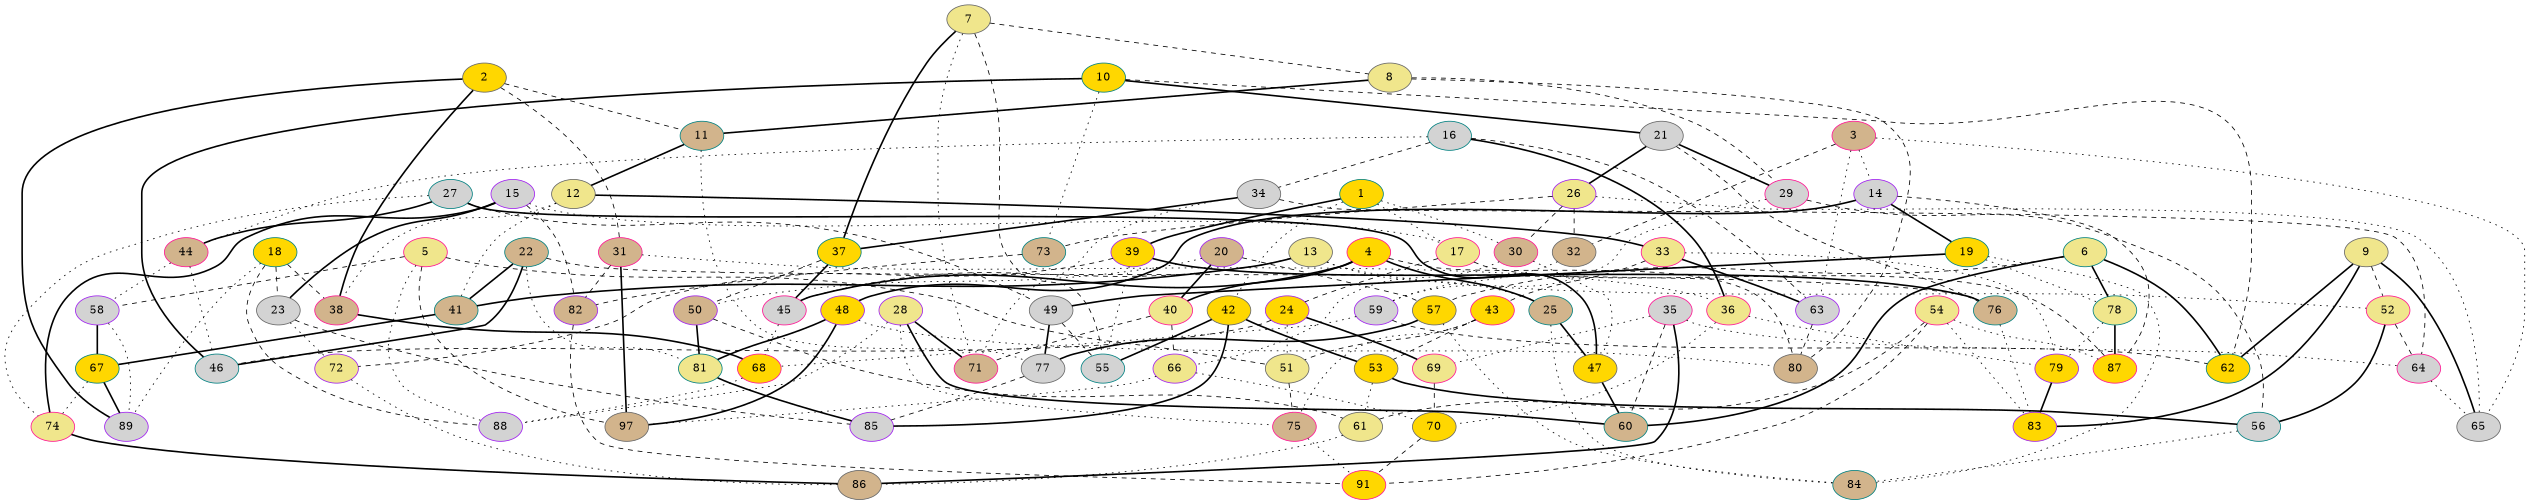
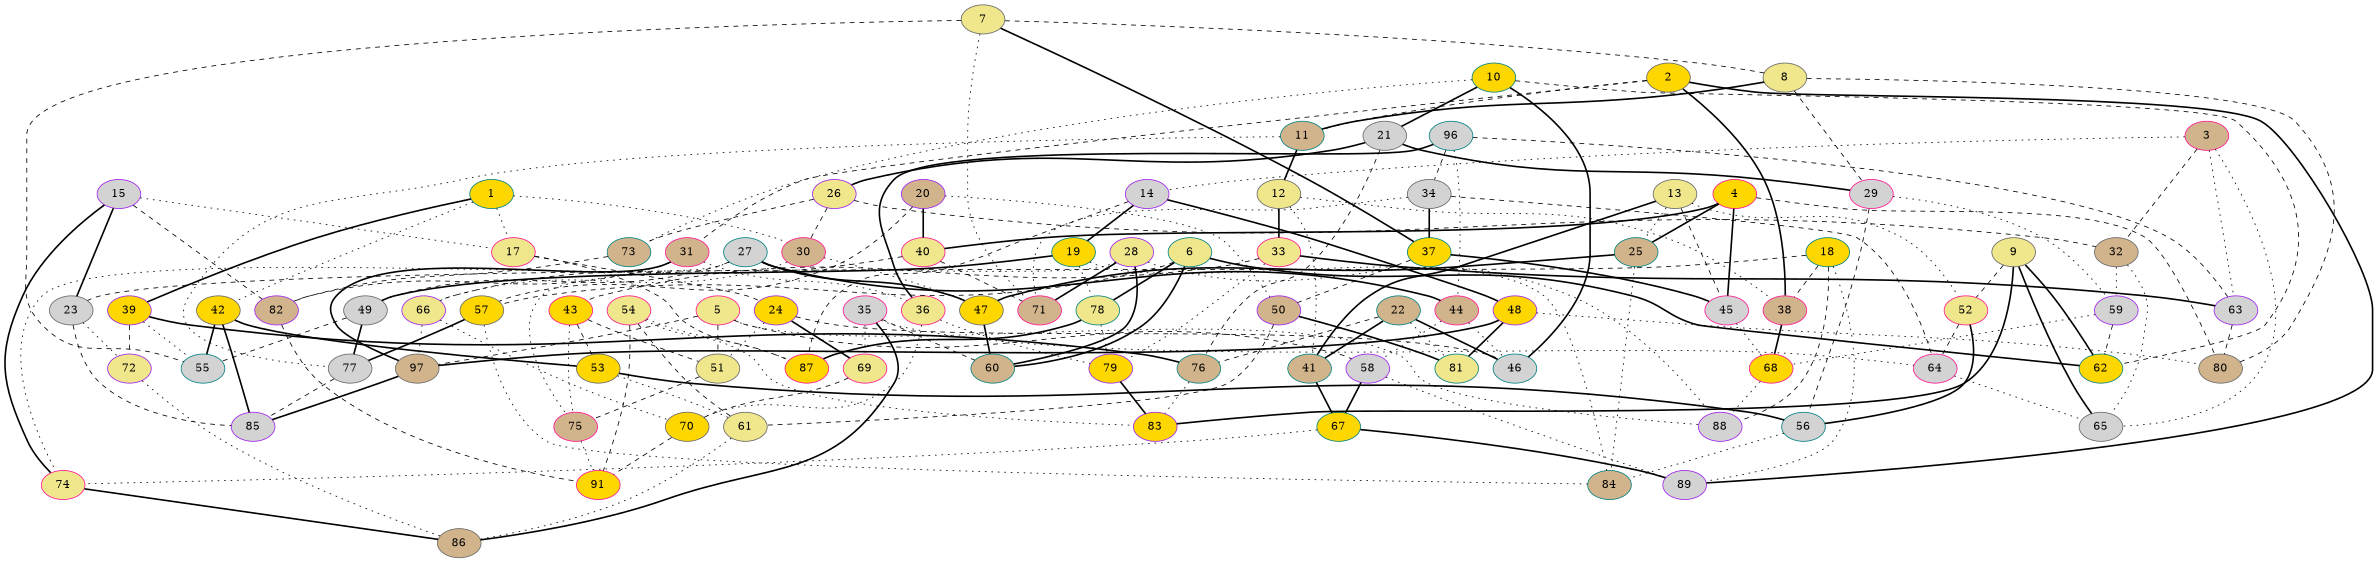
(1450, 136) -> (1451, 136)
(2104, 209) -> (2143, 340)
(784, 401) -> (332, 399)
